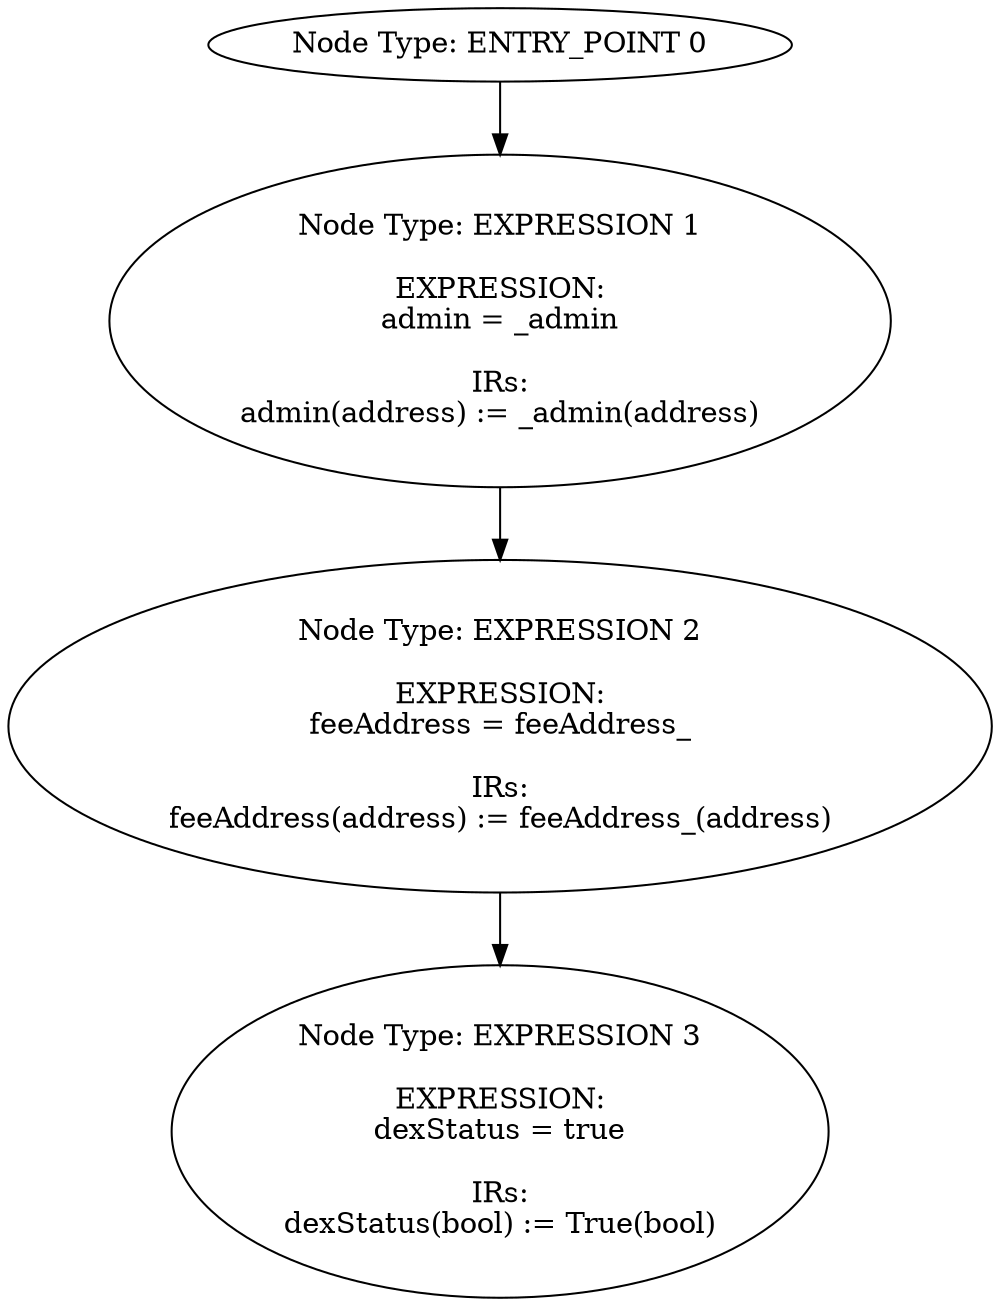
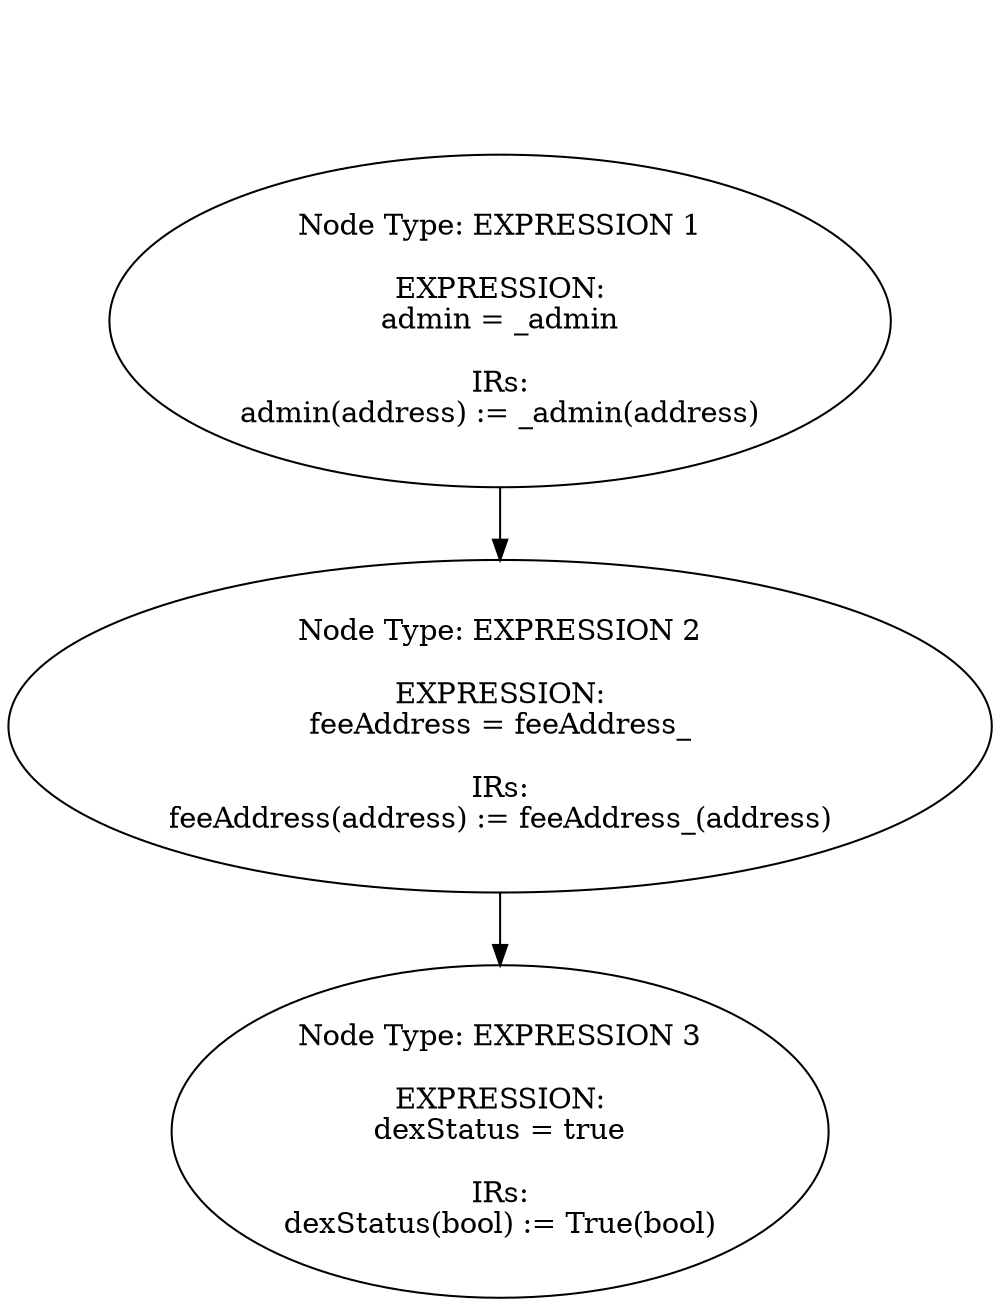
(500, 45) -> none
